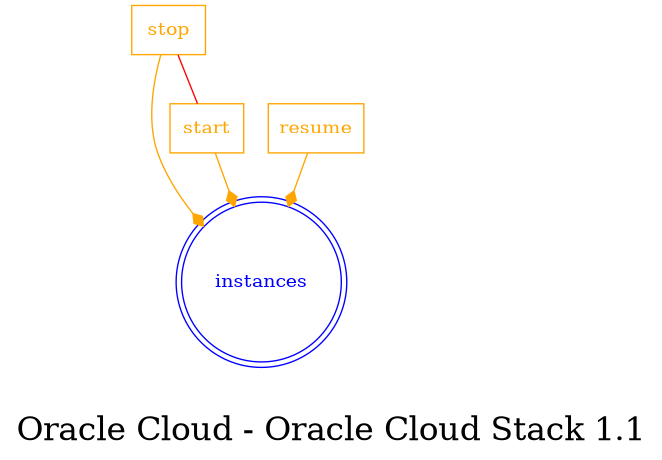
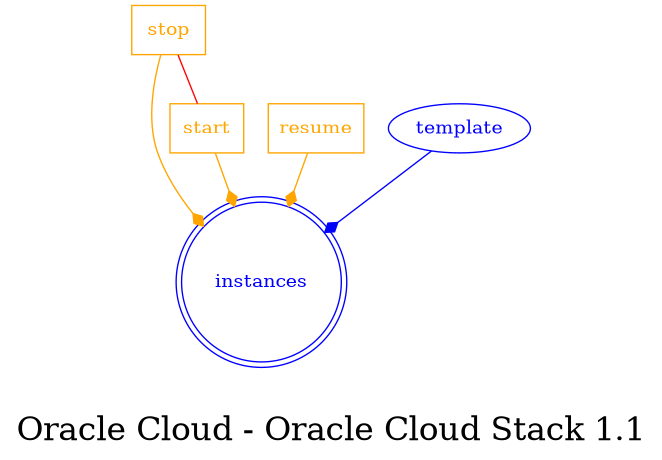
none -> (459, 128)
